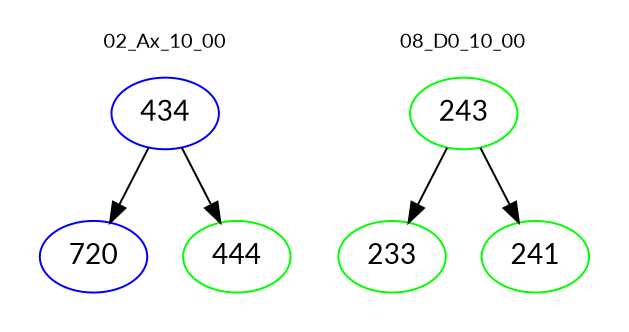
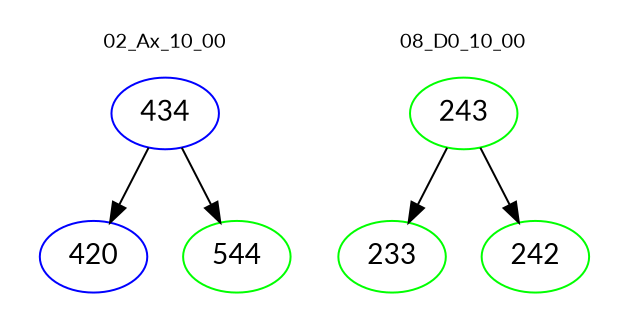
(94, 257) -> (94, 257)
(237, 257) -> (237, 257)
(535, 257) -> (535, 257)
